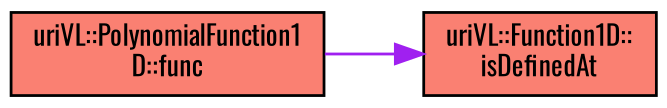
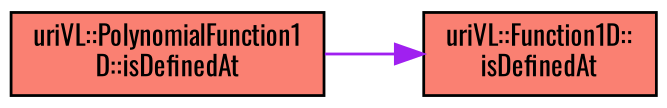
(168, 54) -> (168, 54)
